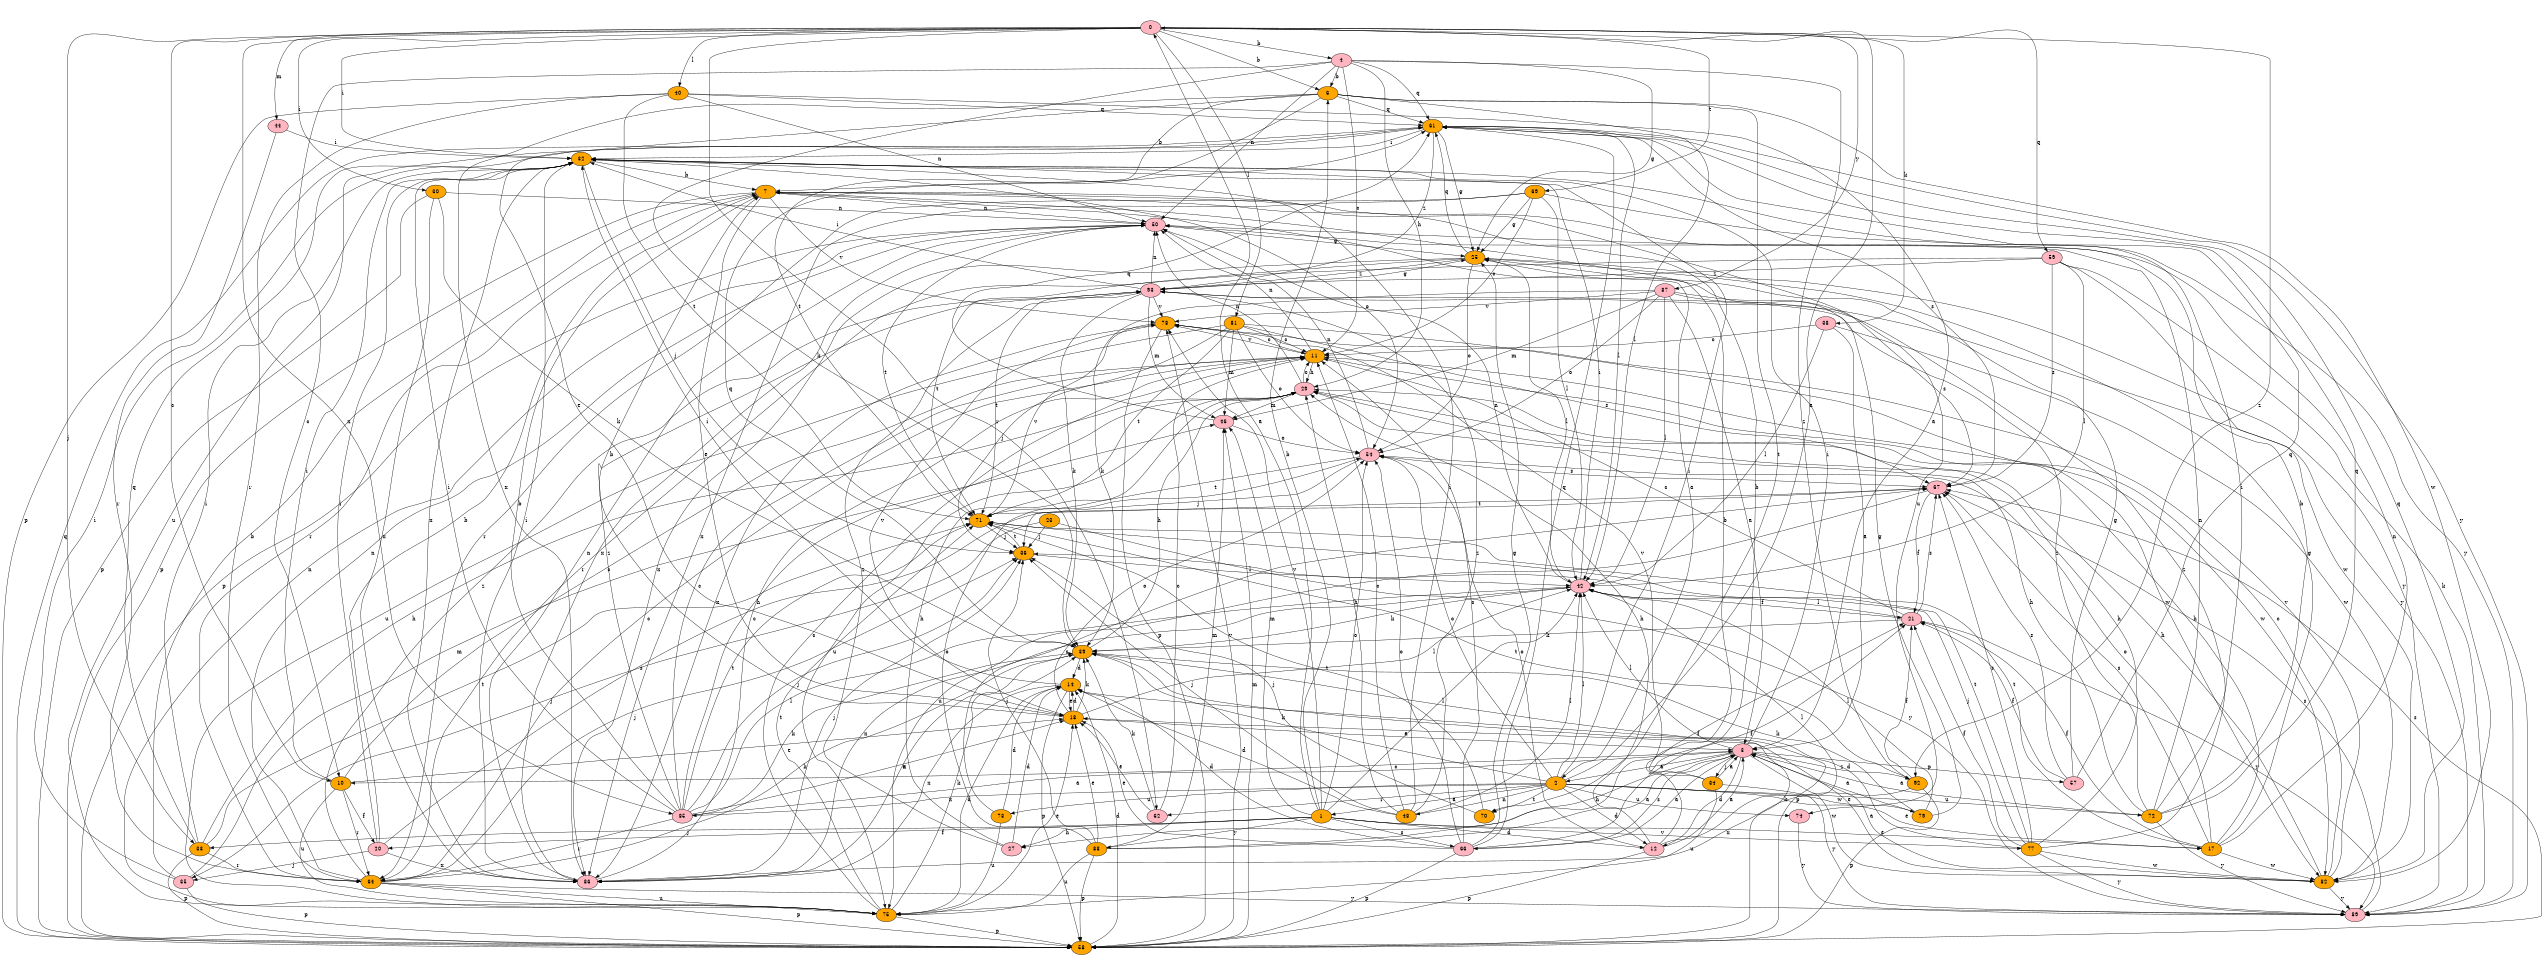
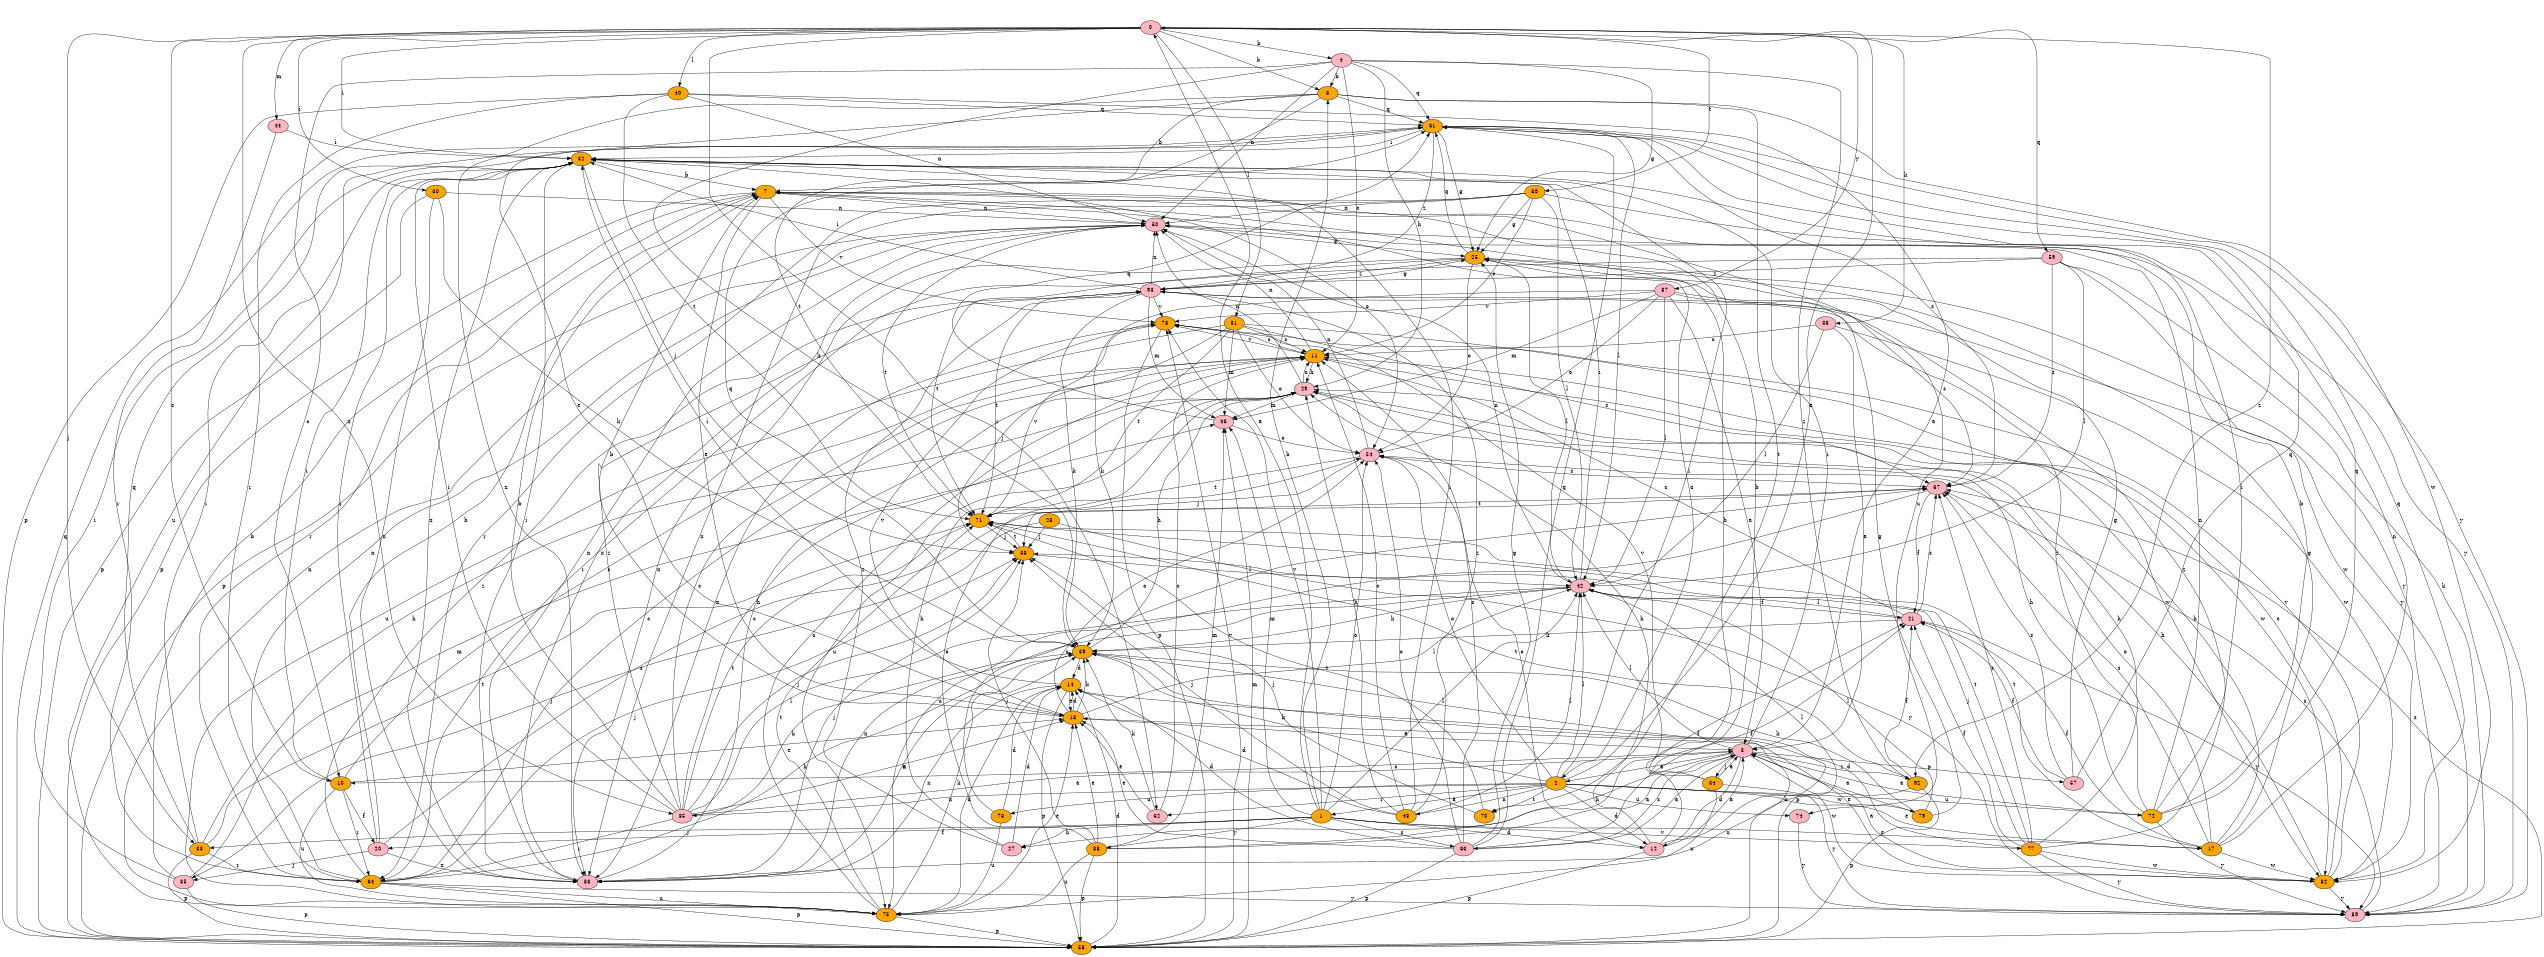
(1707, 192) -> none
none -> (1347, 205)
